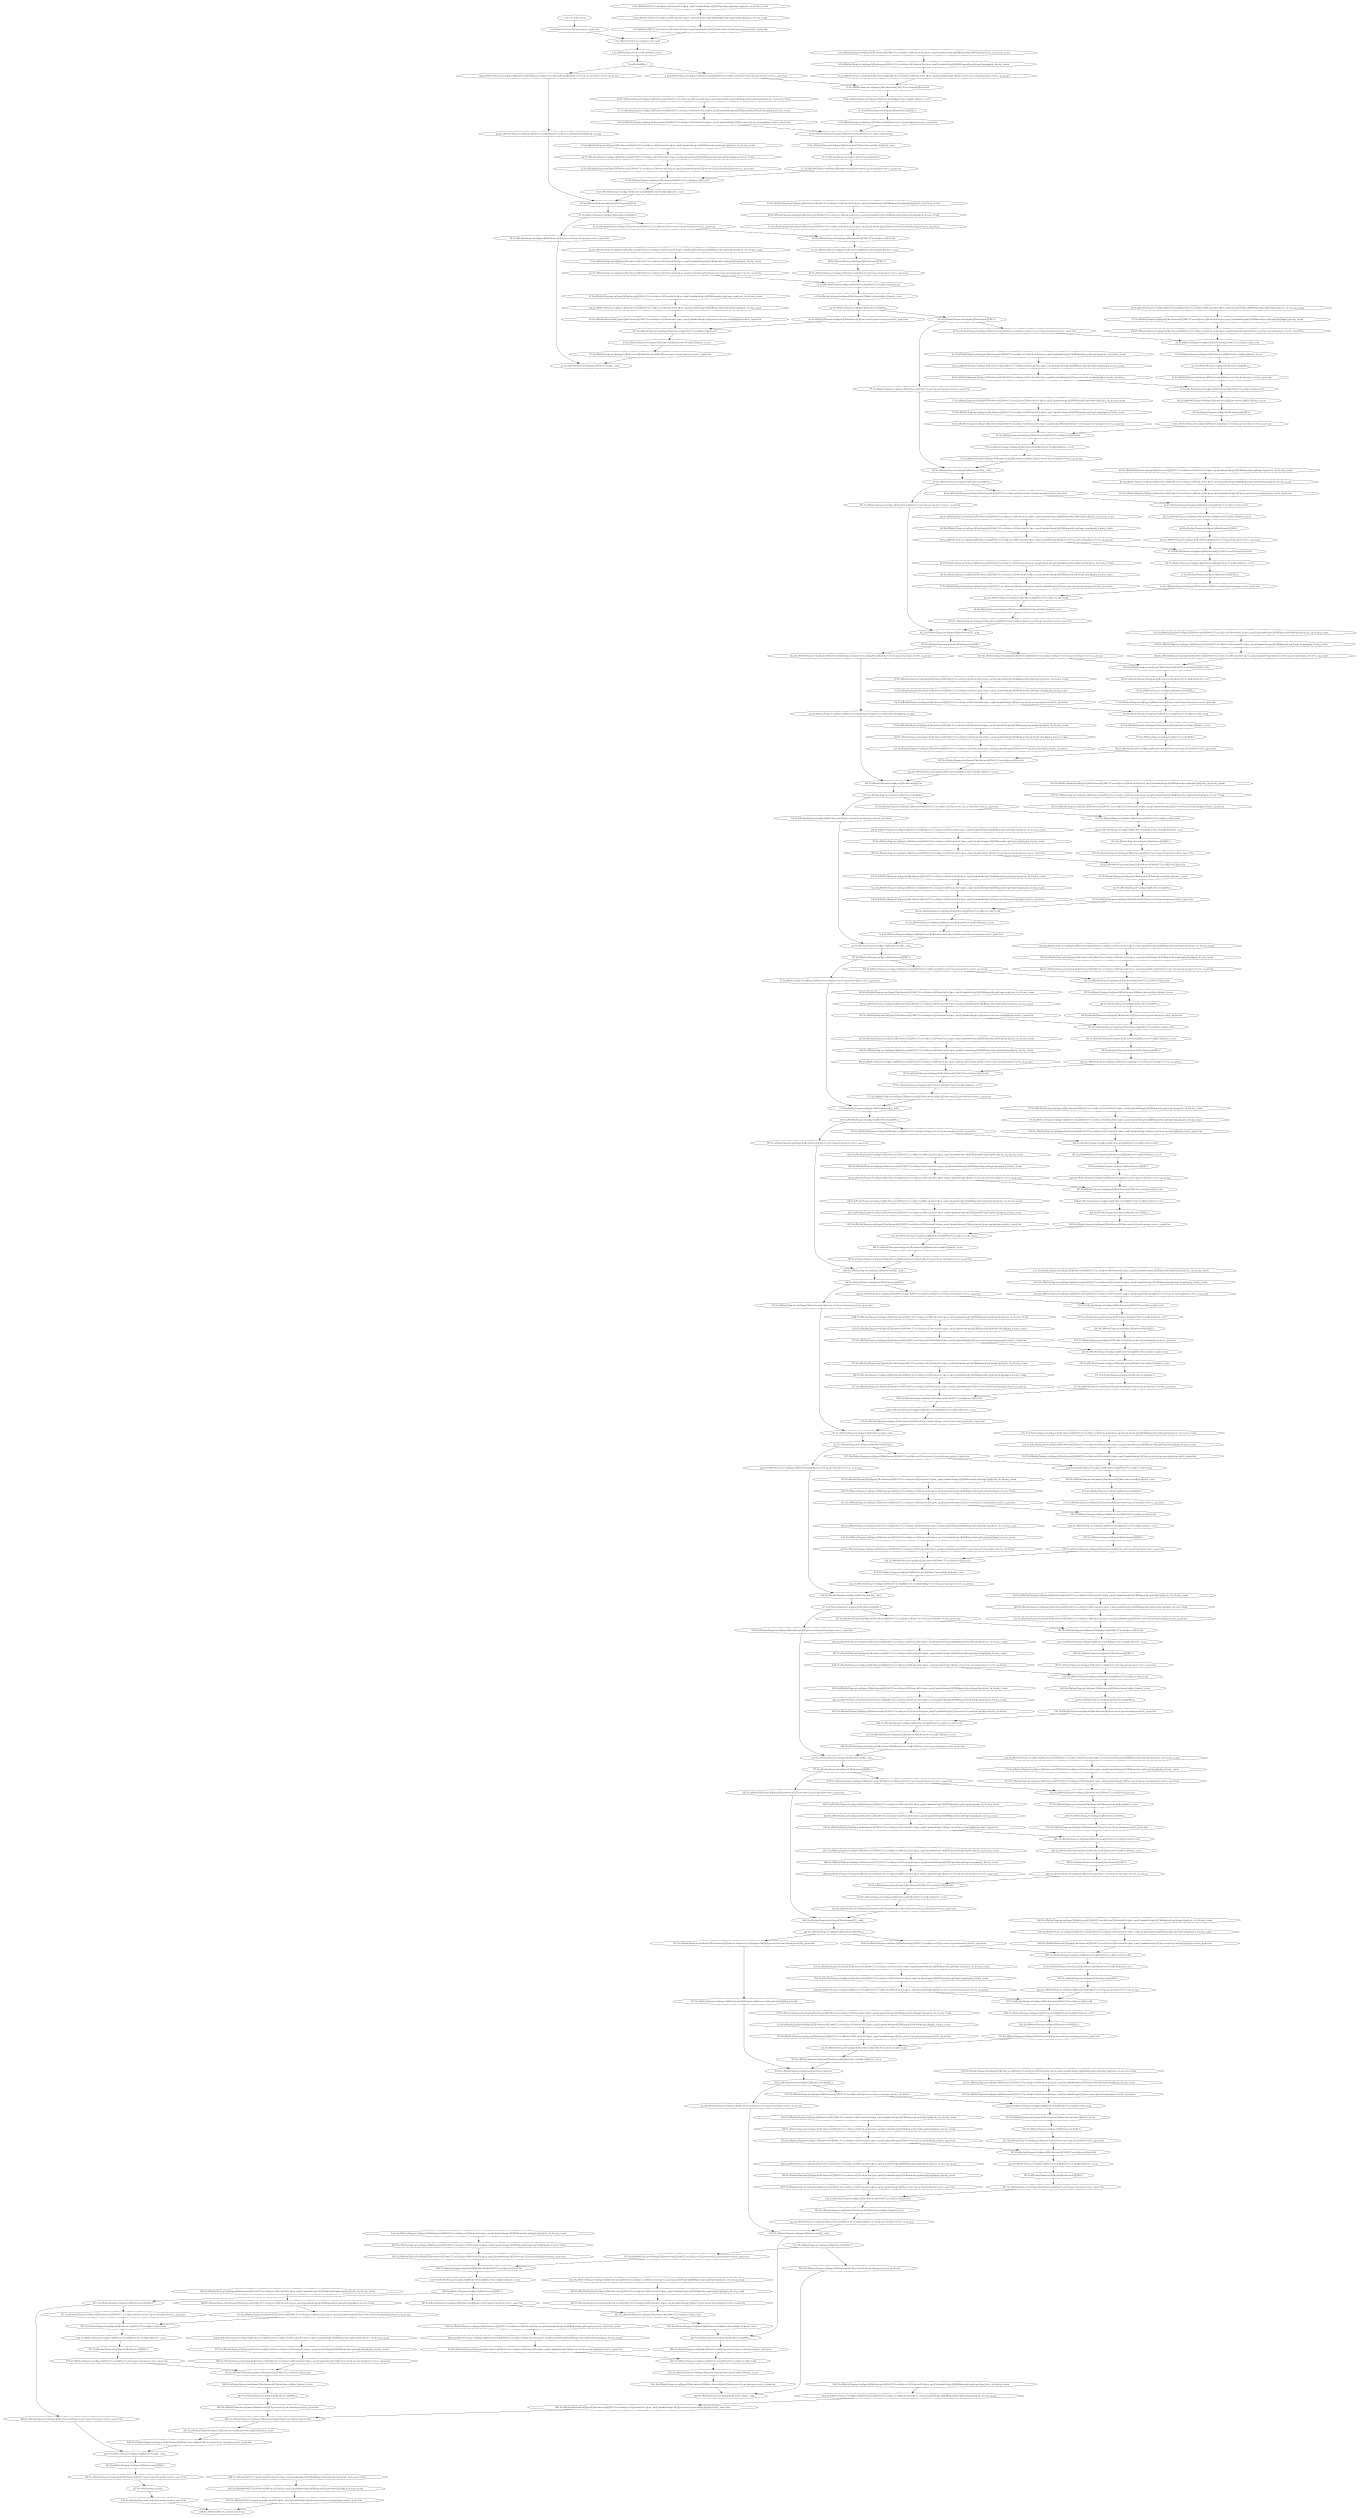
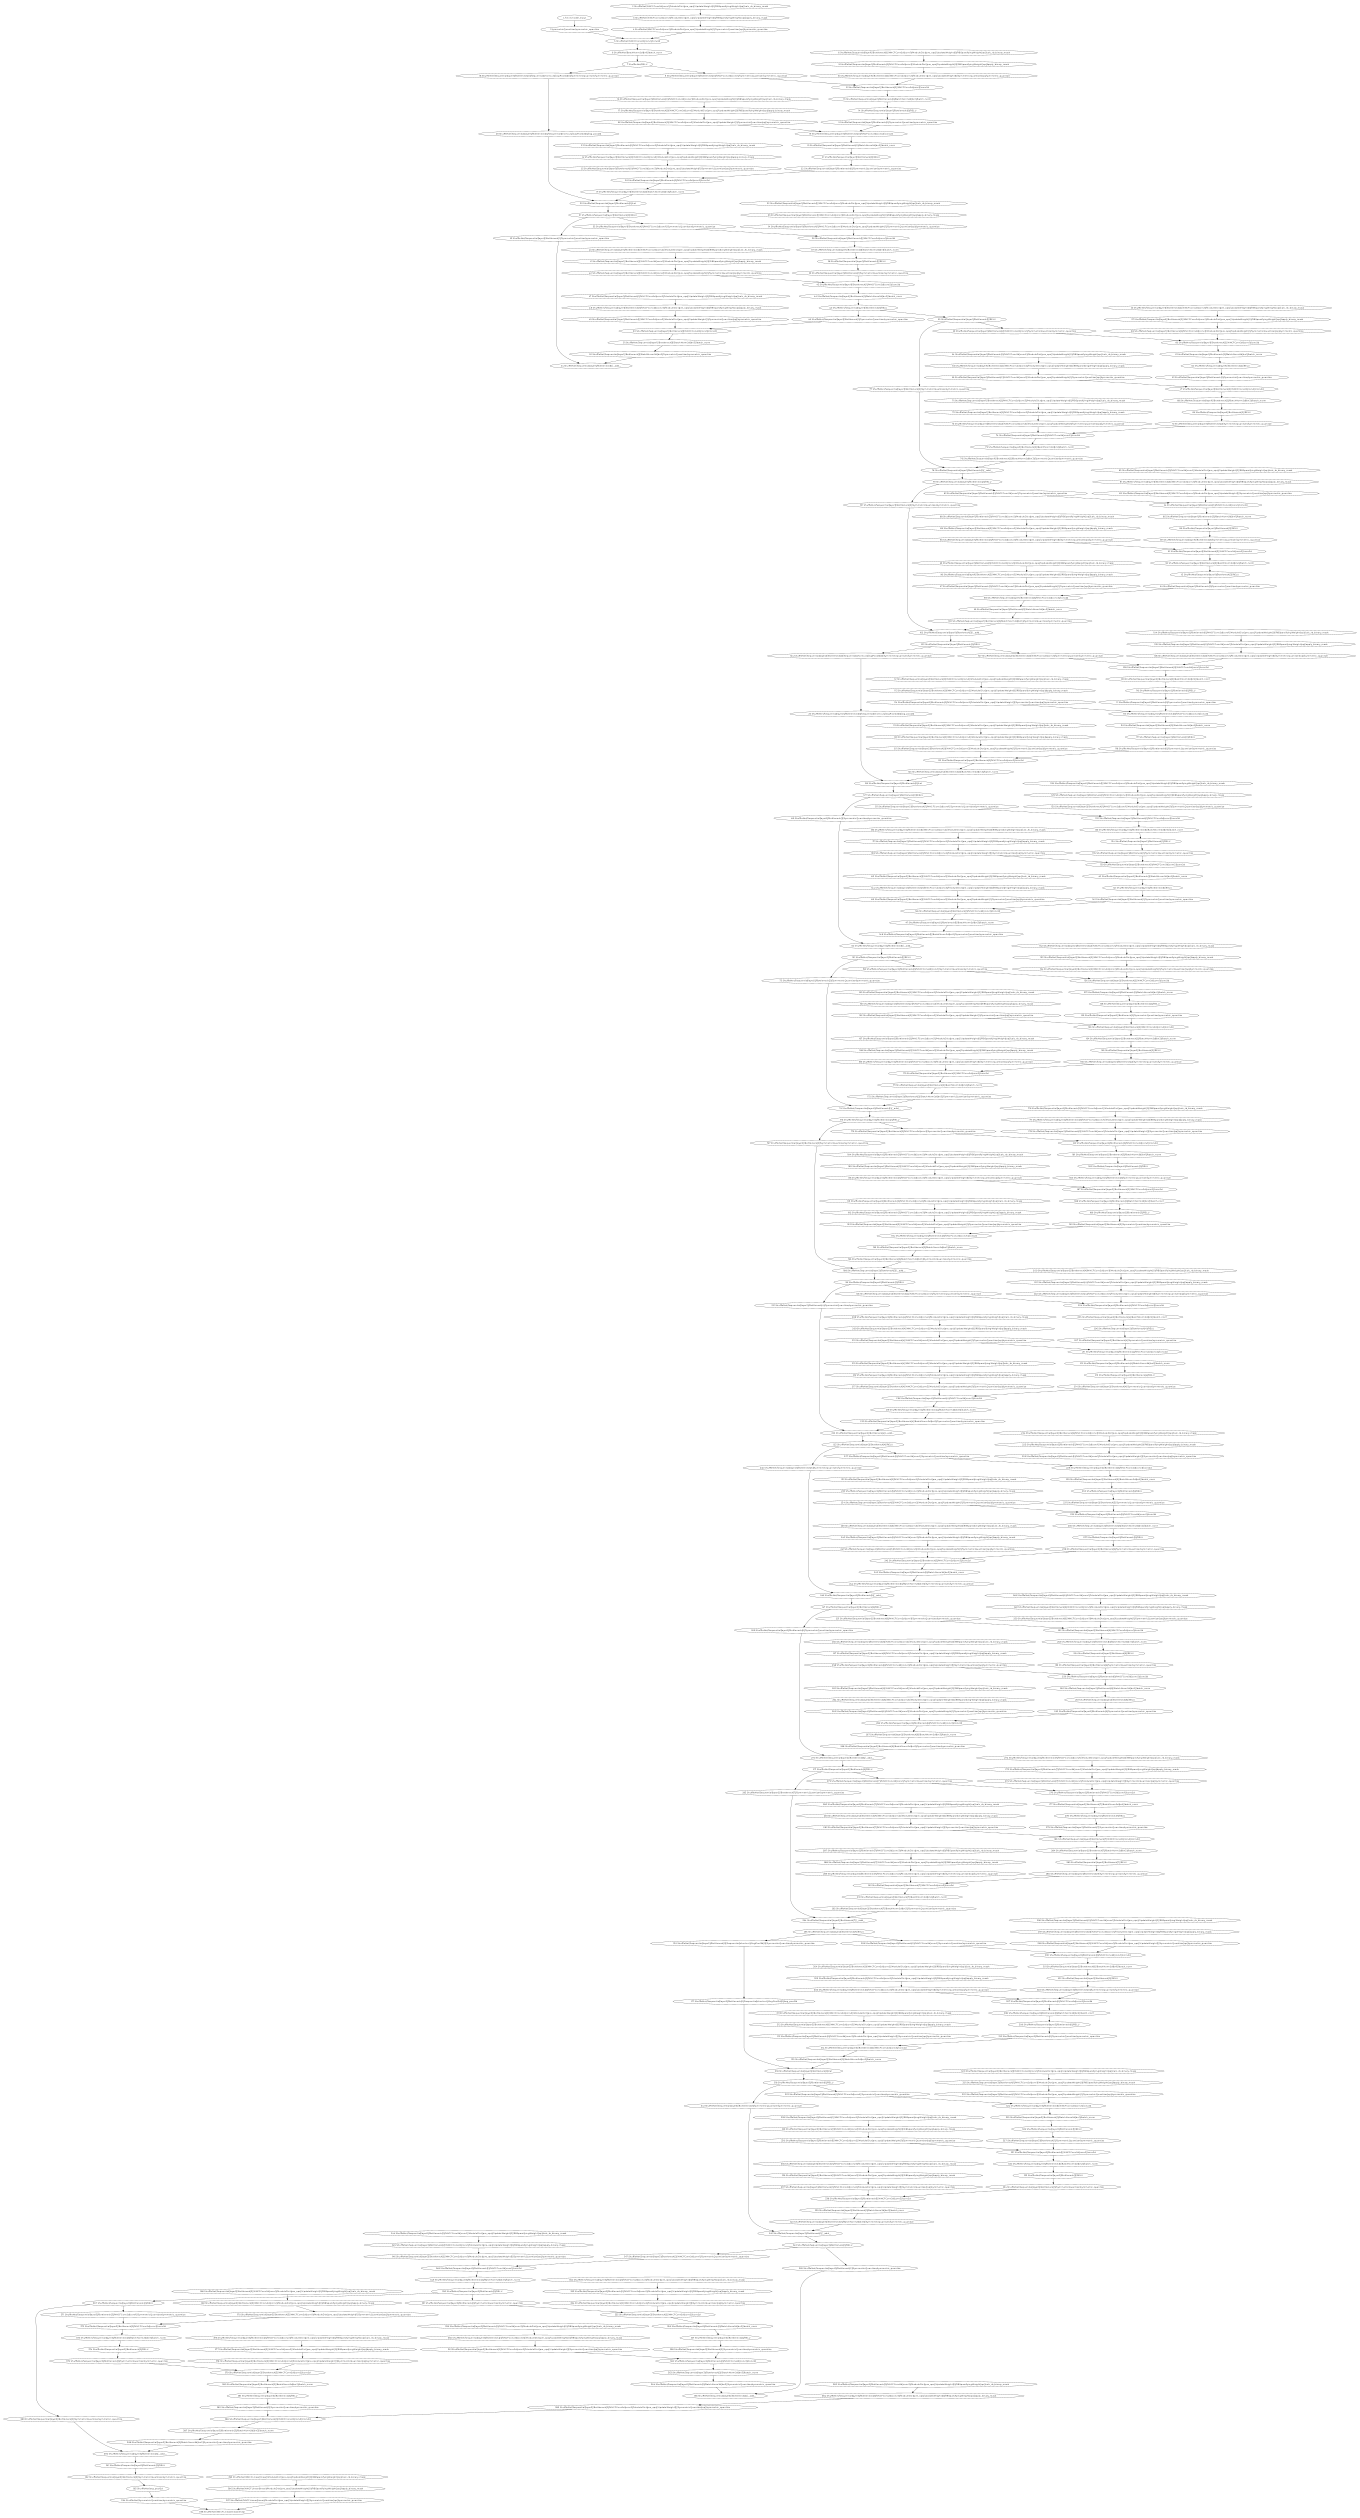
(778, 2292) -> (811, 2239)
